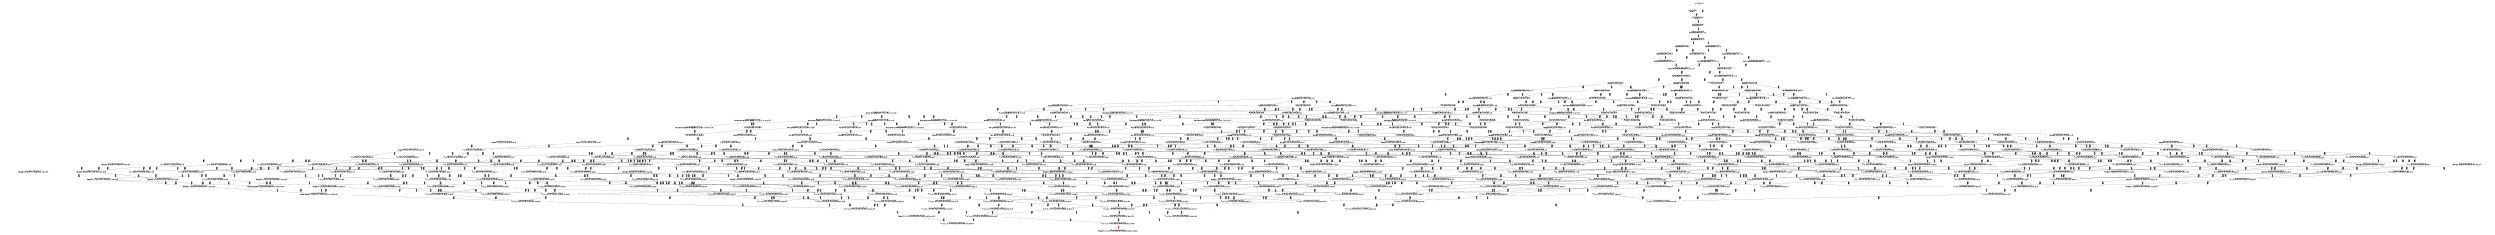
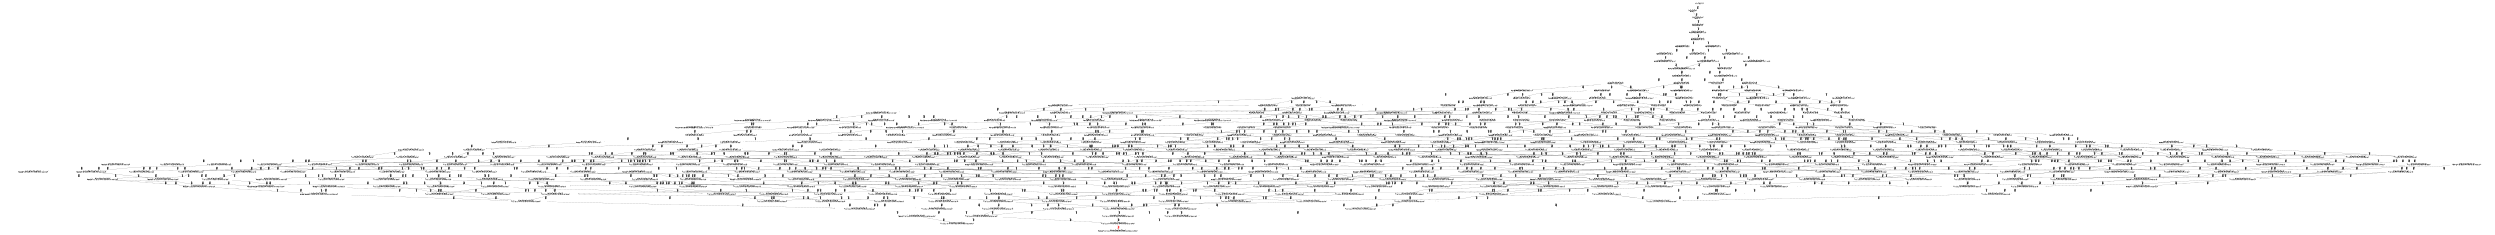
(1702, 11) -> (1696, 7)
